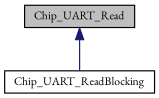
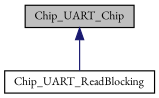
(80, 16) -> (80, 16)
